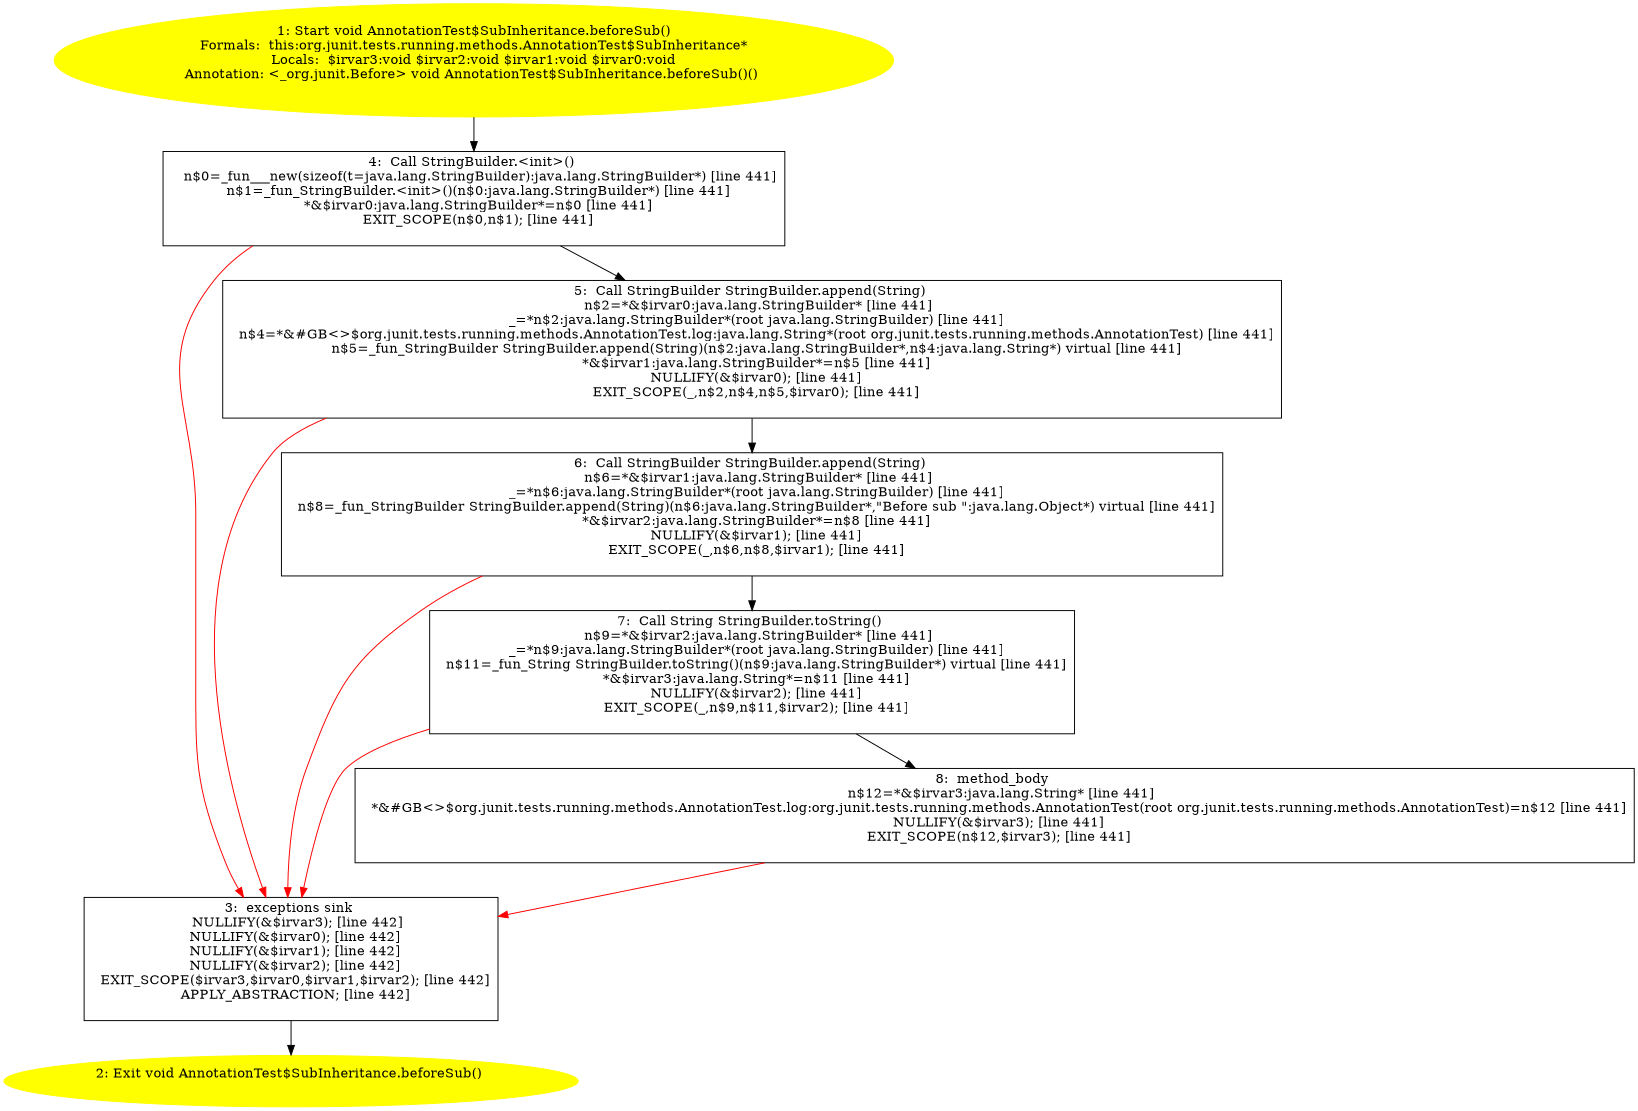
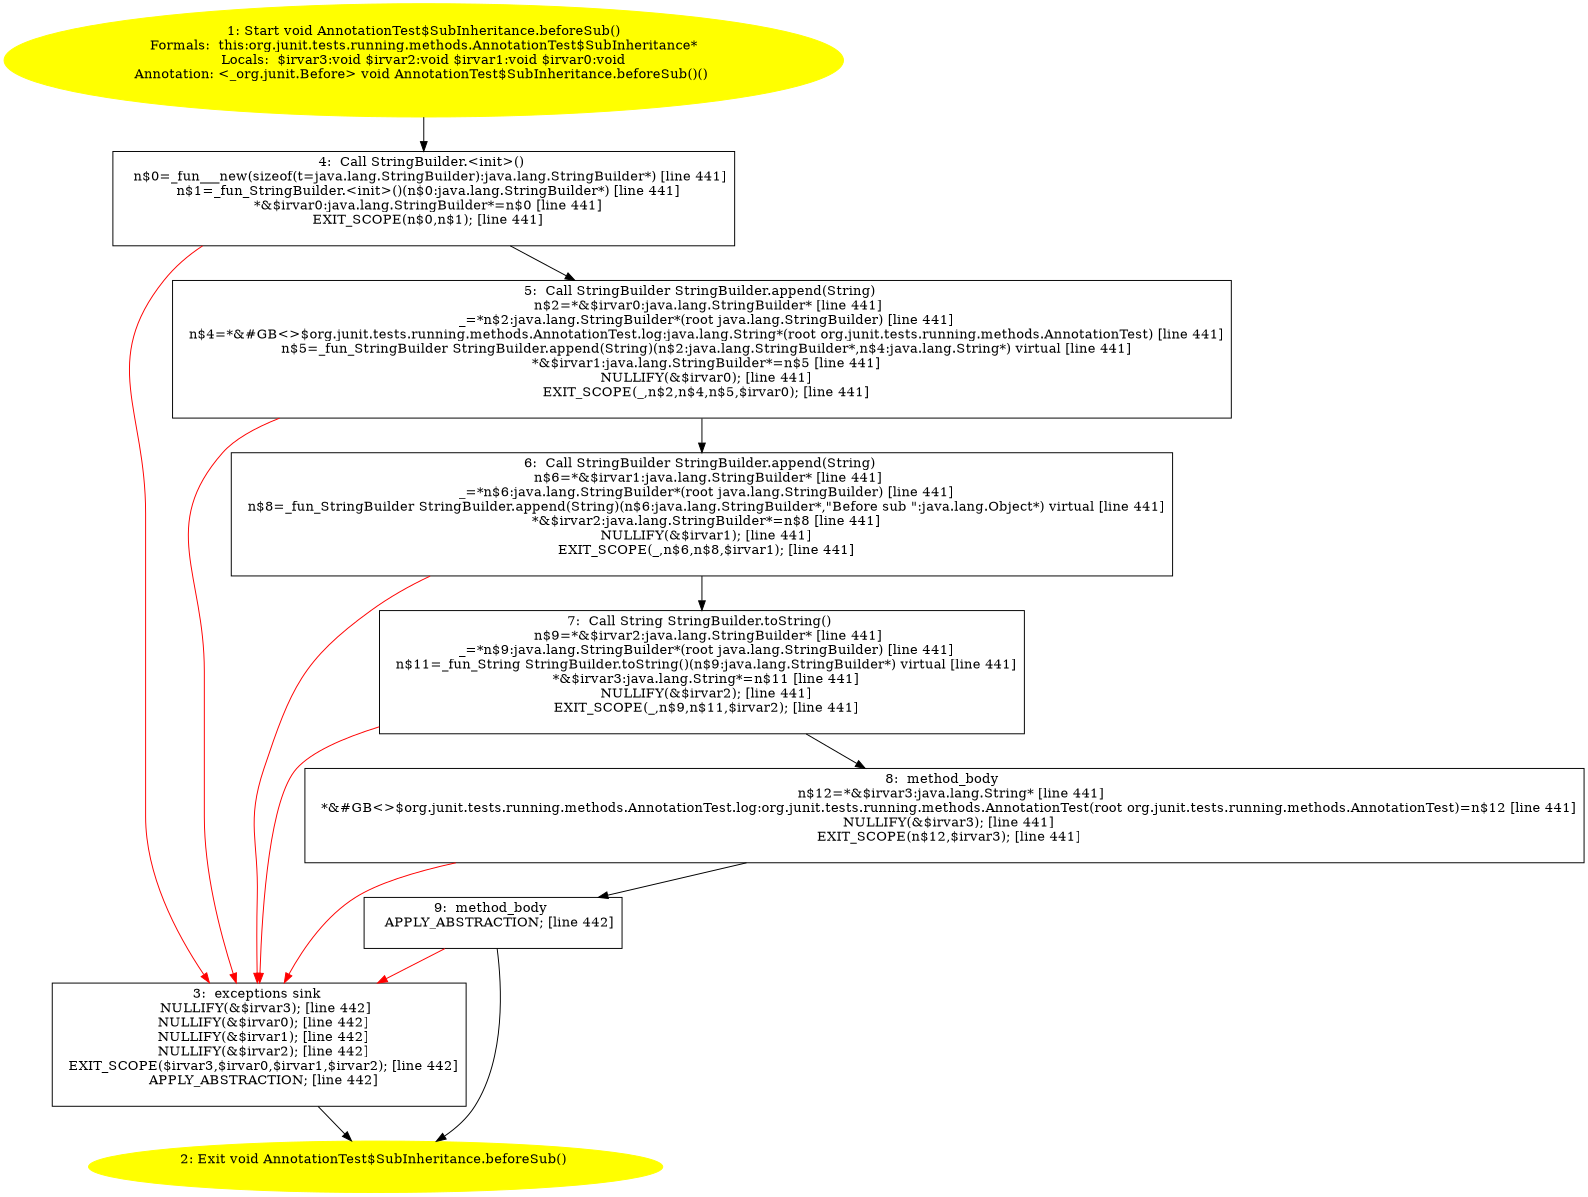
none -> (493, 923)
